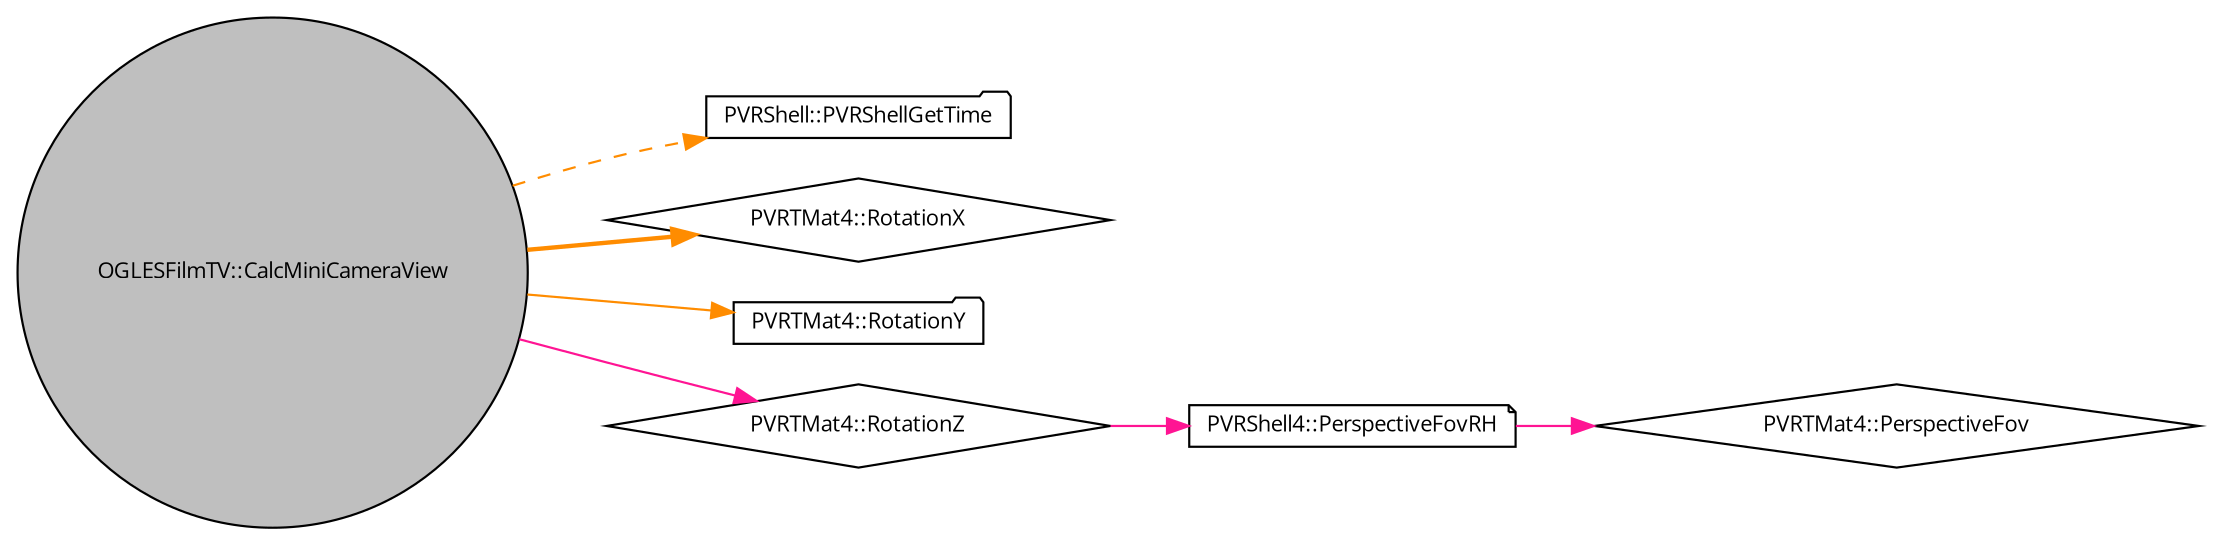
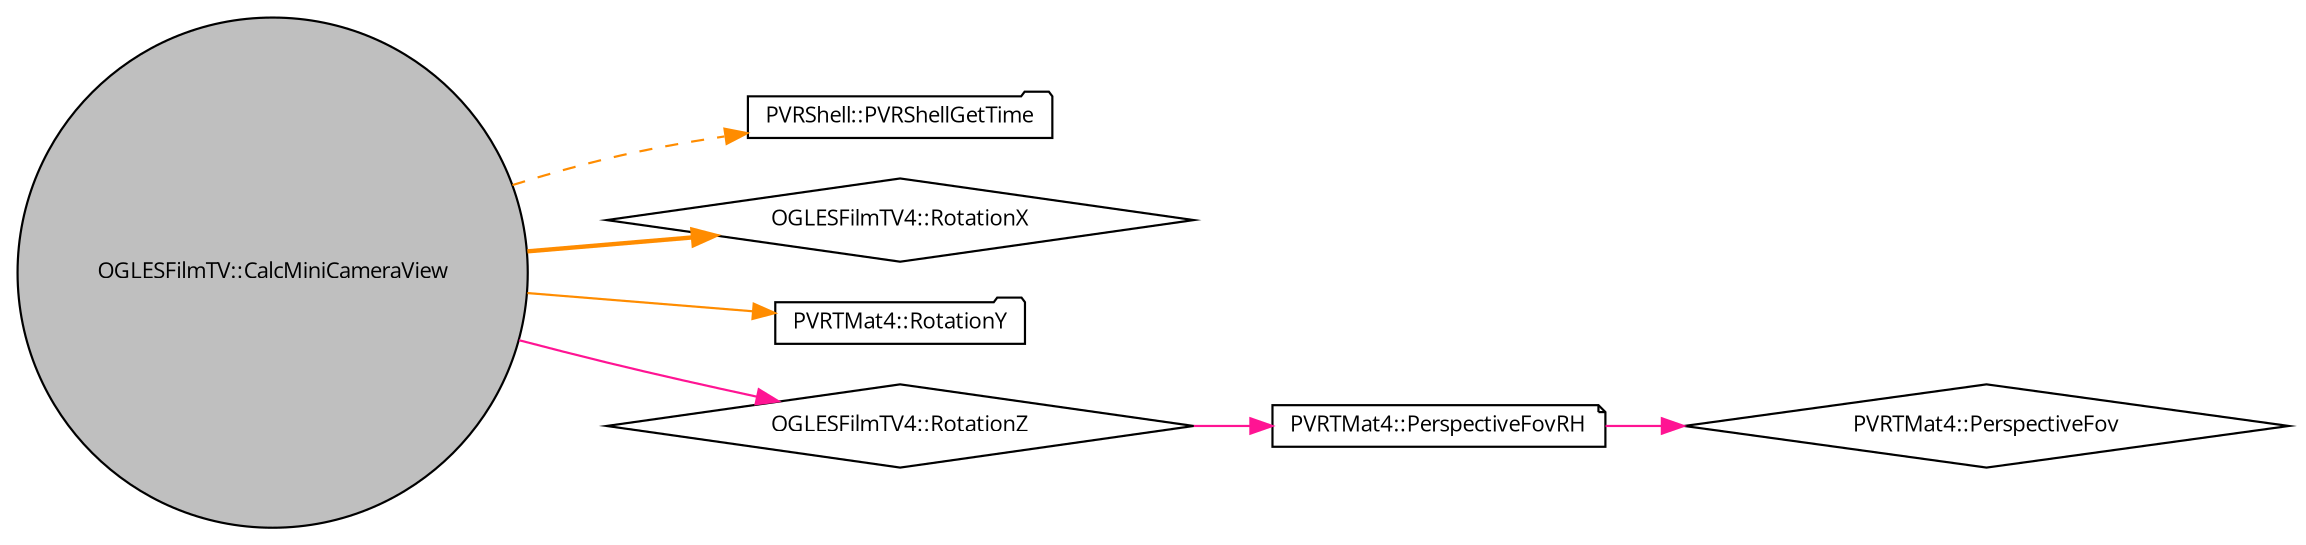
(859, 220) -> (900, 220)
(859, 426) -> (900, 426)
(1352, 426) -> (1439, 426)
